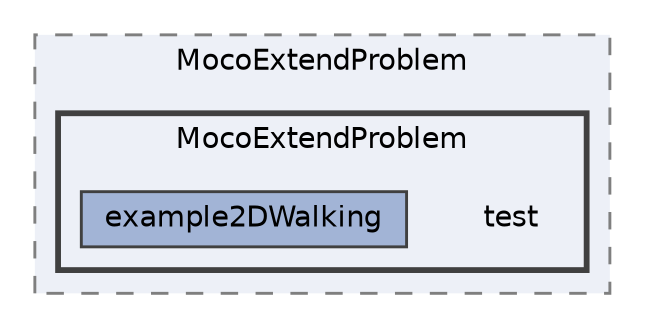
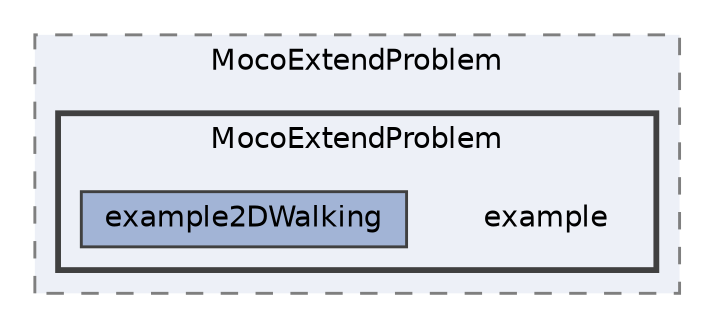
(511, 219) -> (546, 219)
